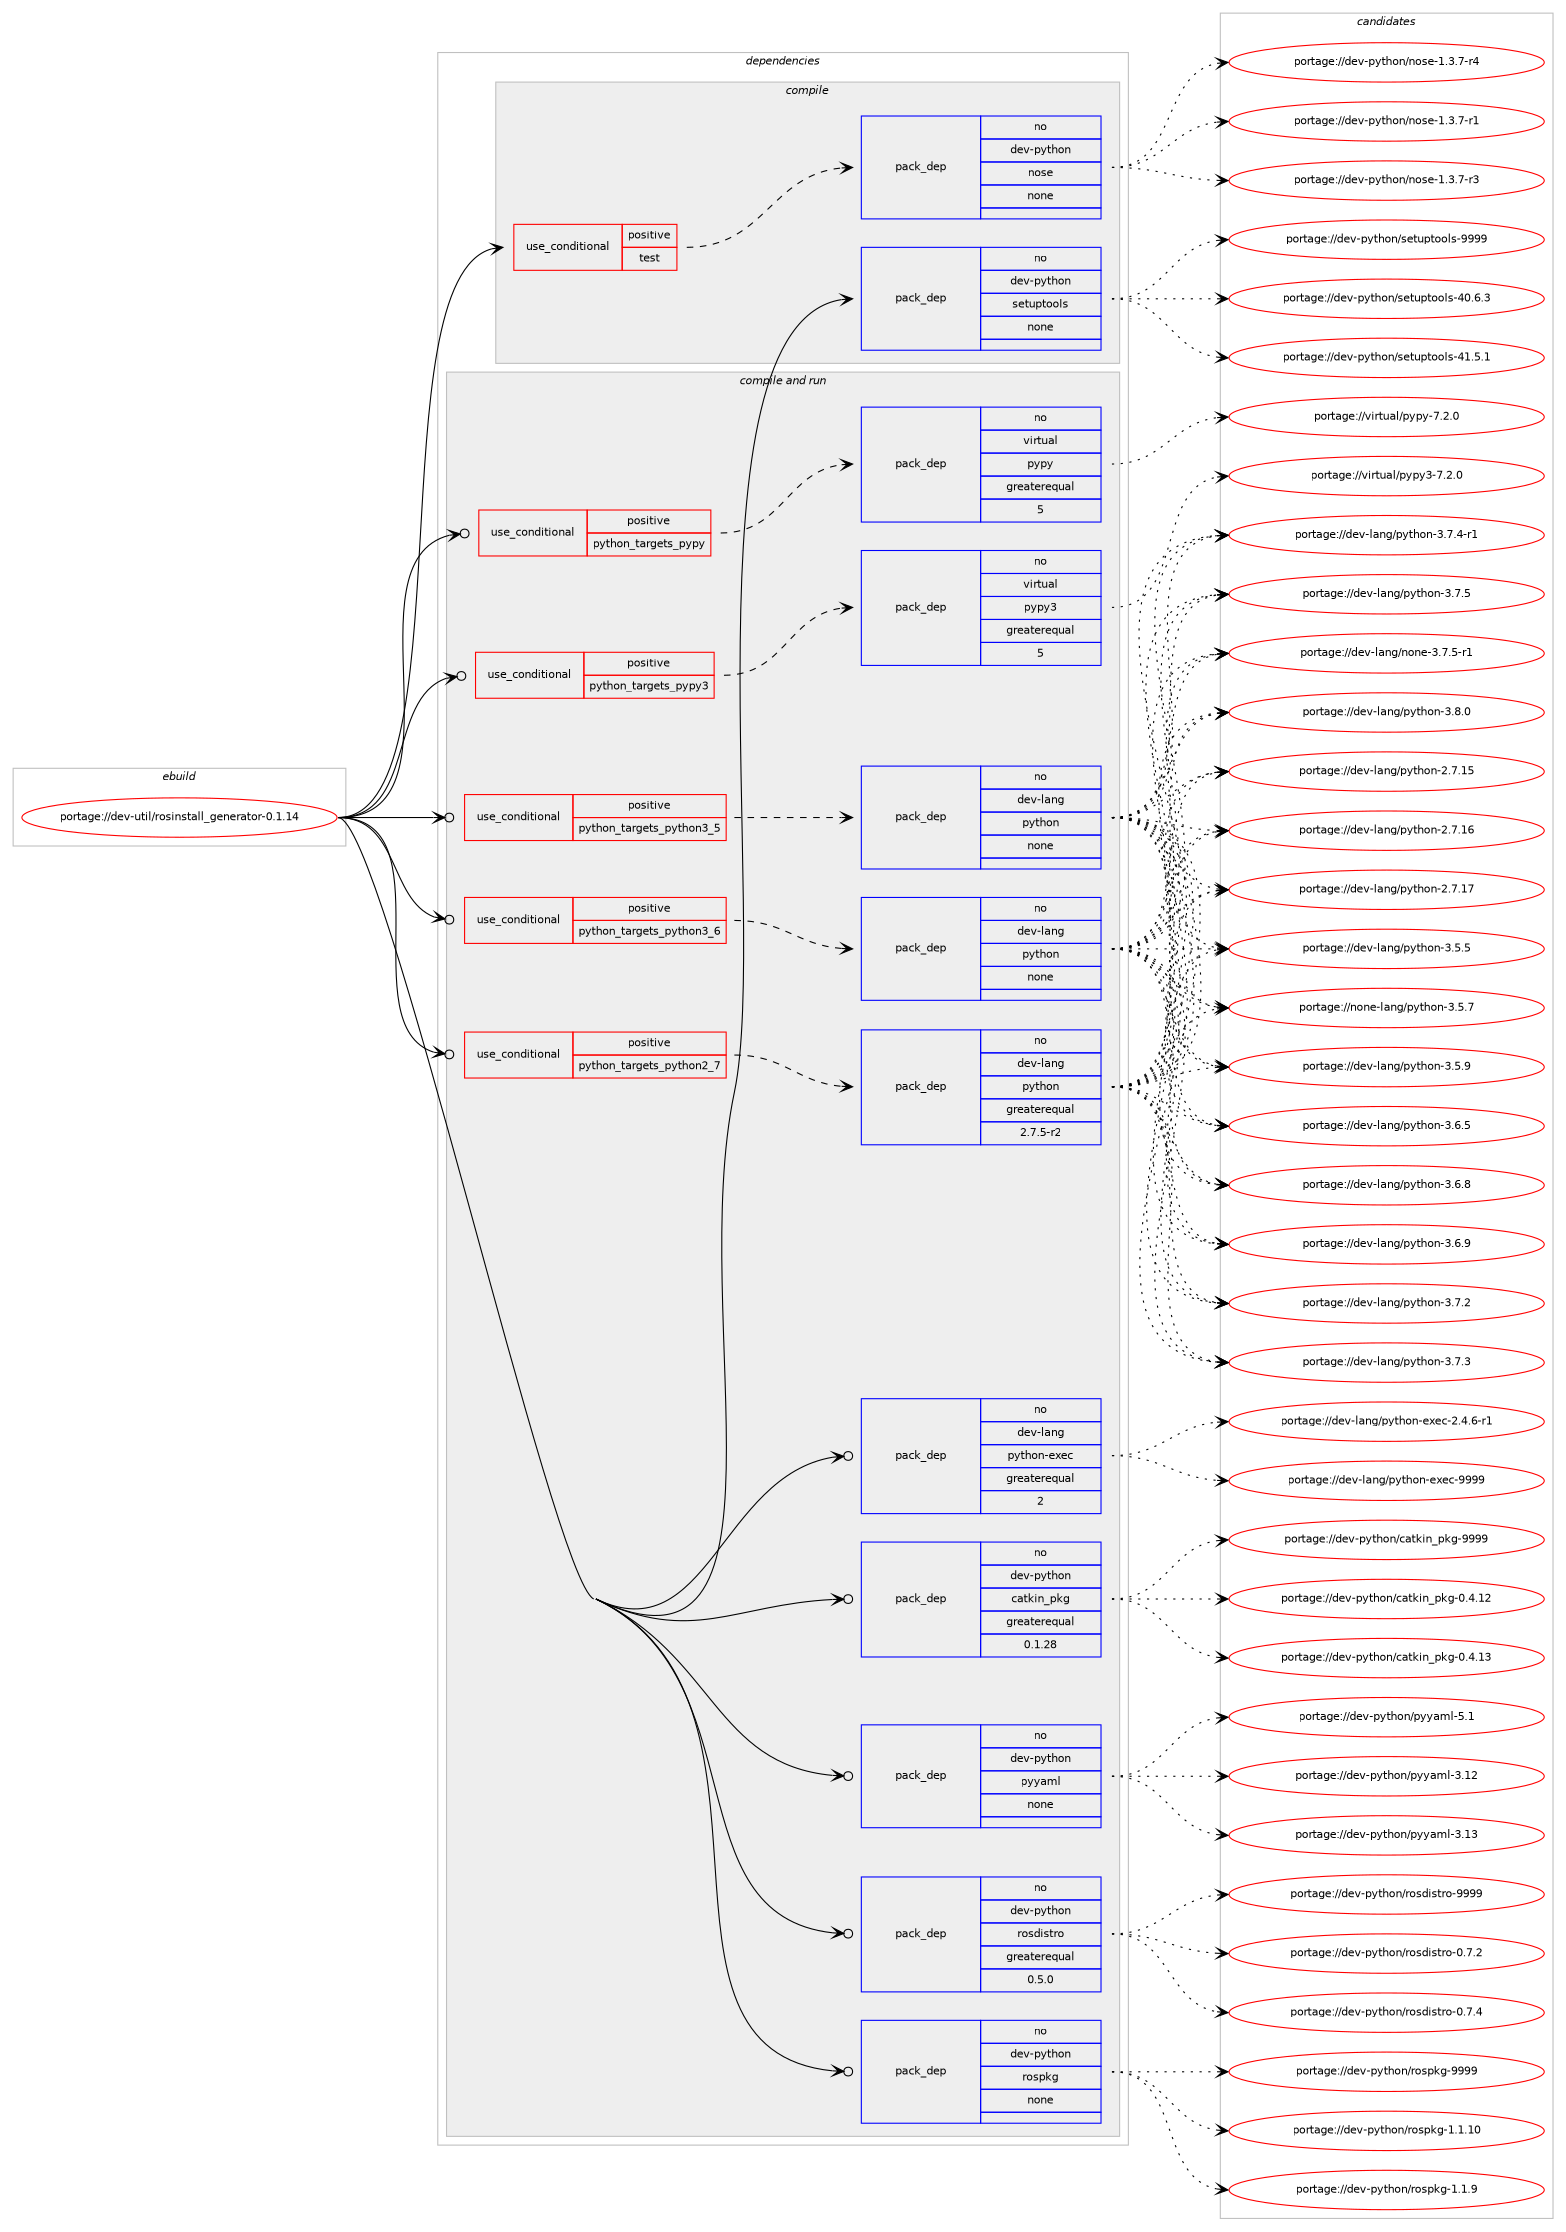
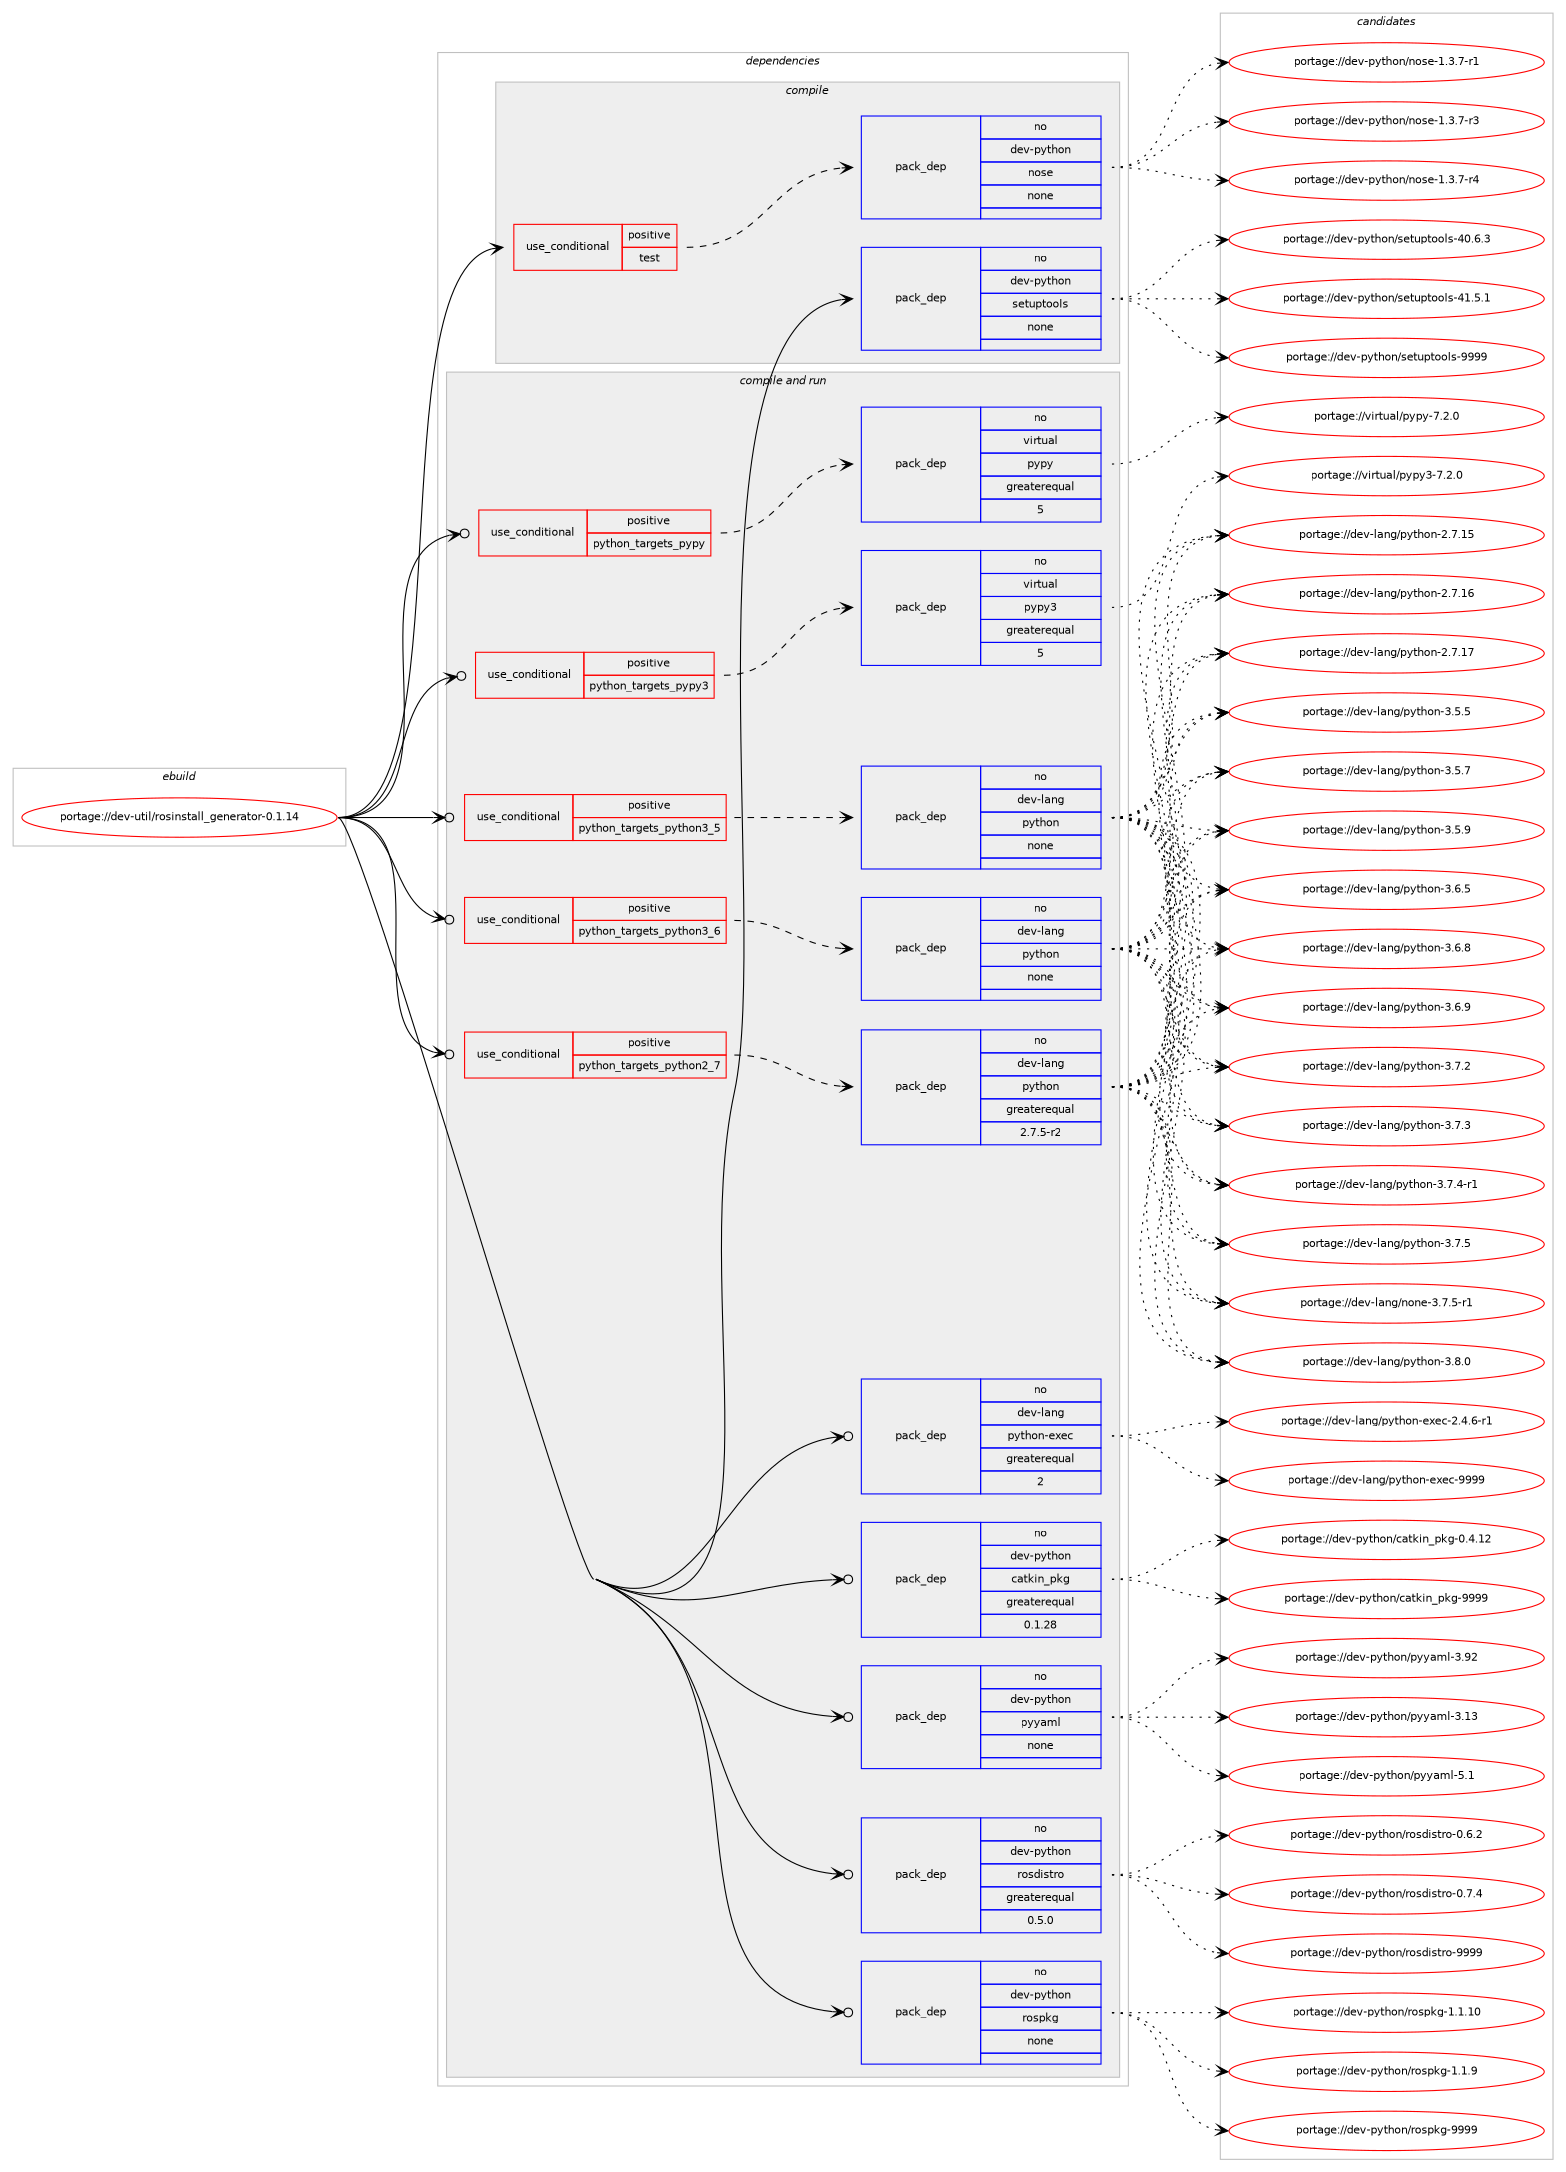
(1387, 1008) -> (1387, 772)
(1387, 1658) -> none
(1387, 1776) -> (1387, 1658)
(1387, 1954) -> (1387, 1835)
